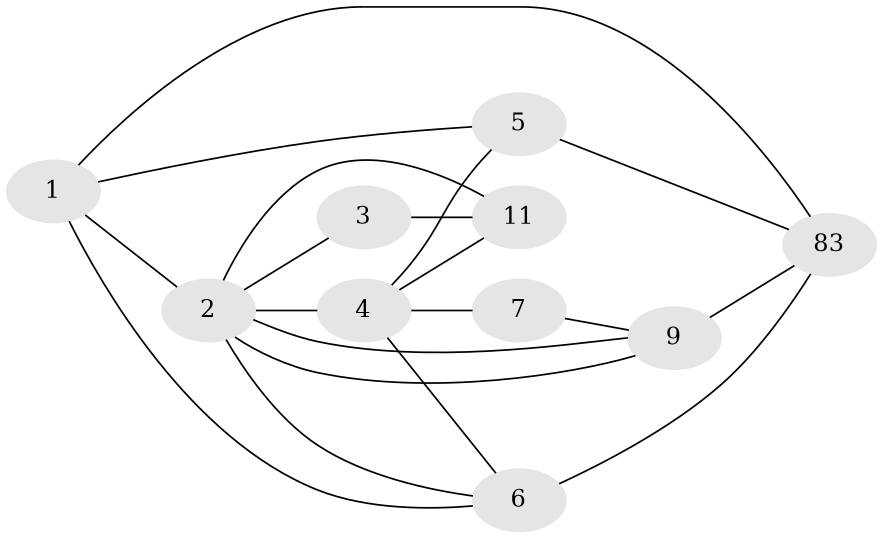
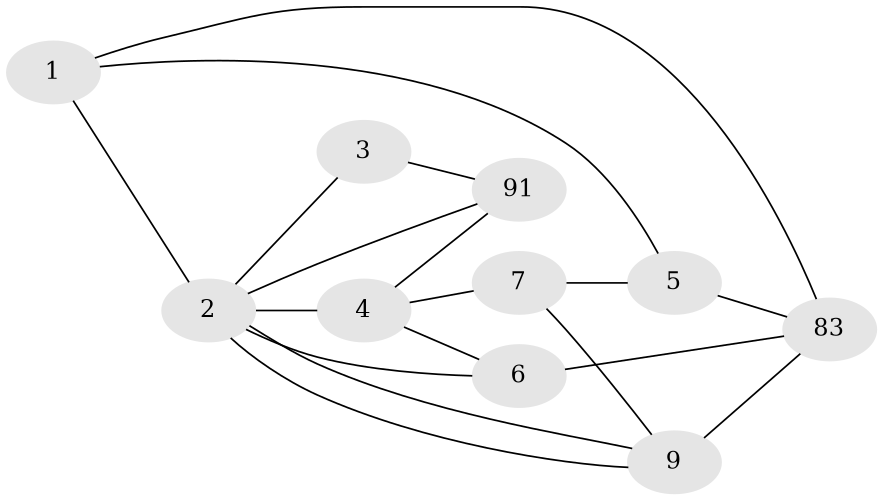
(519, 217) -> (519, 190)
(435, 228) -> (597, 283)
(226, 433) -> none
